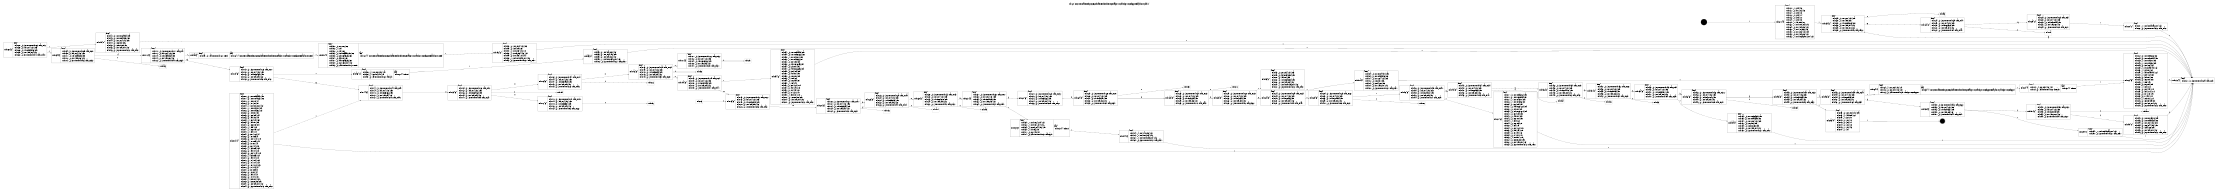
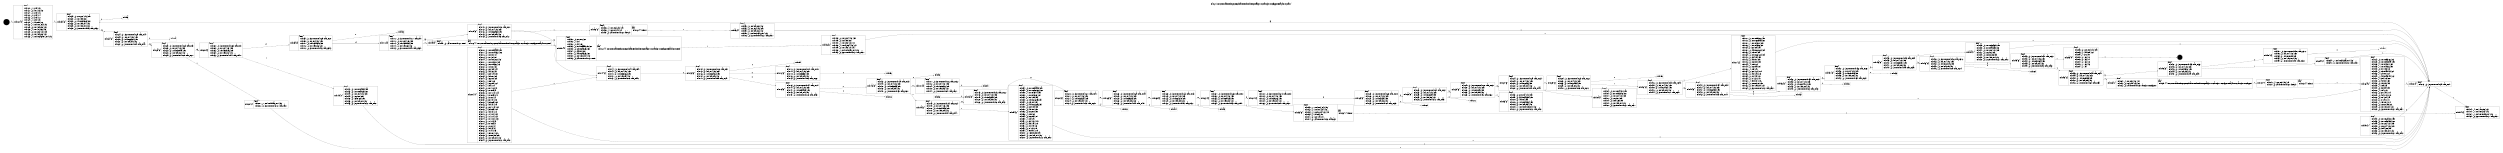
none -> (197, 50)
(2097, 118) -> none
(1700, 148) -> (2450, 96)
